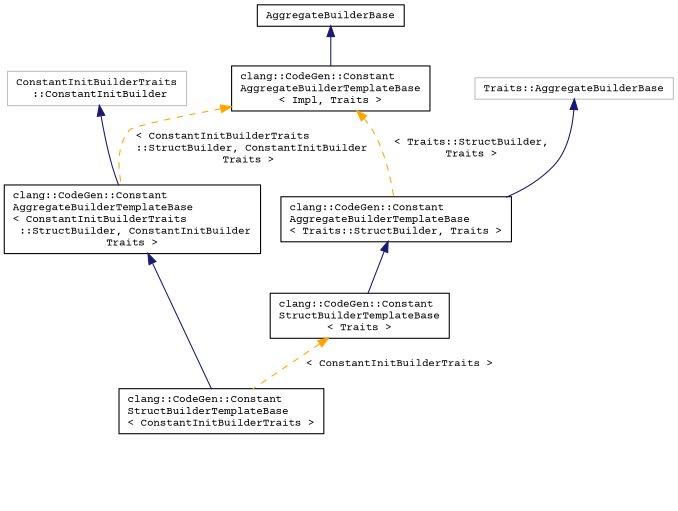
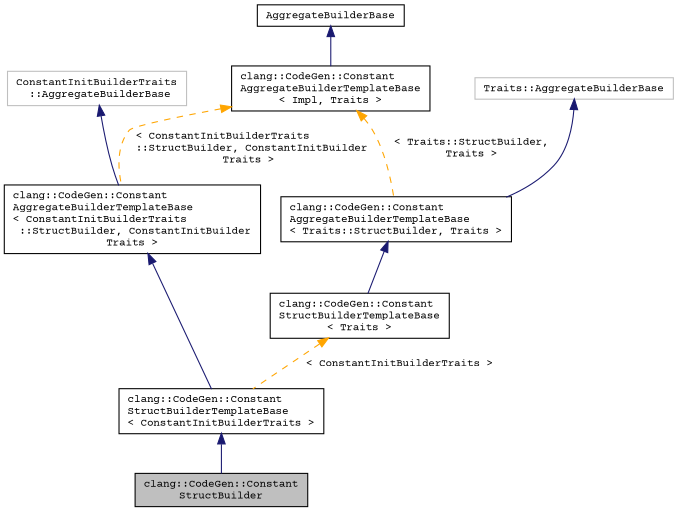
(97, 88) -> (97, 88)
none -> (221, 490)
